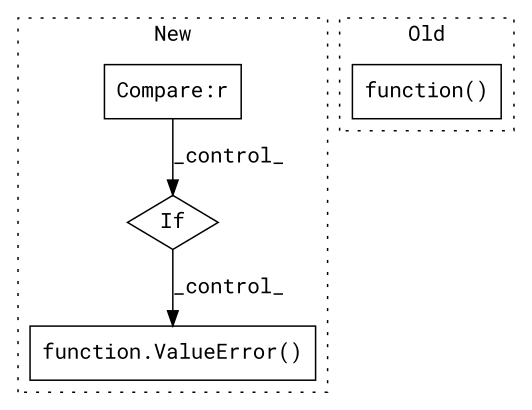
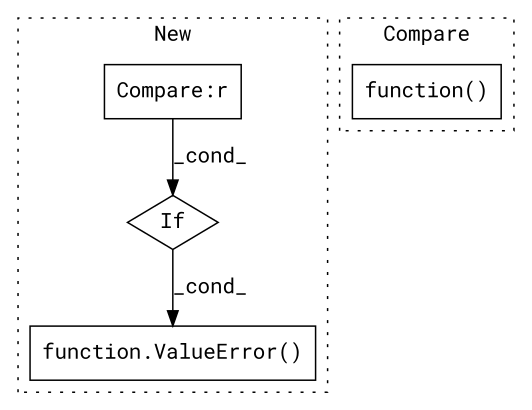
(427, 35) -> (427, 35)
(229, 157) -> (210, 157)
(229, 288) -> (210, 288)
